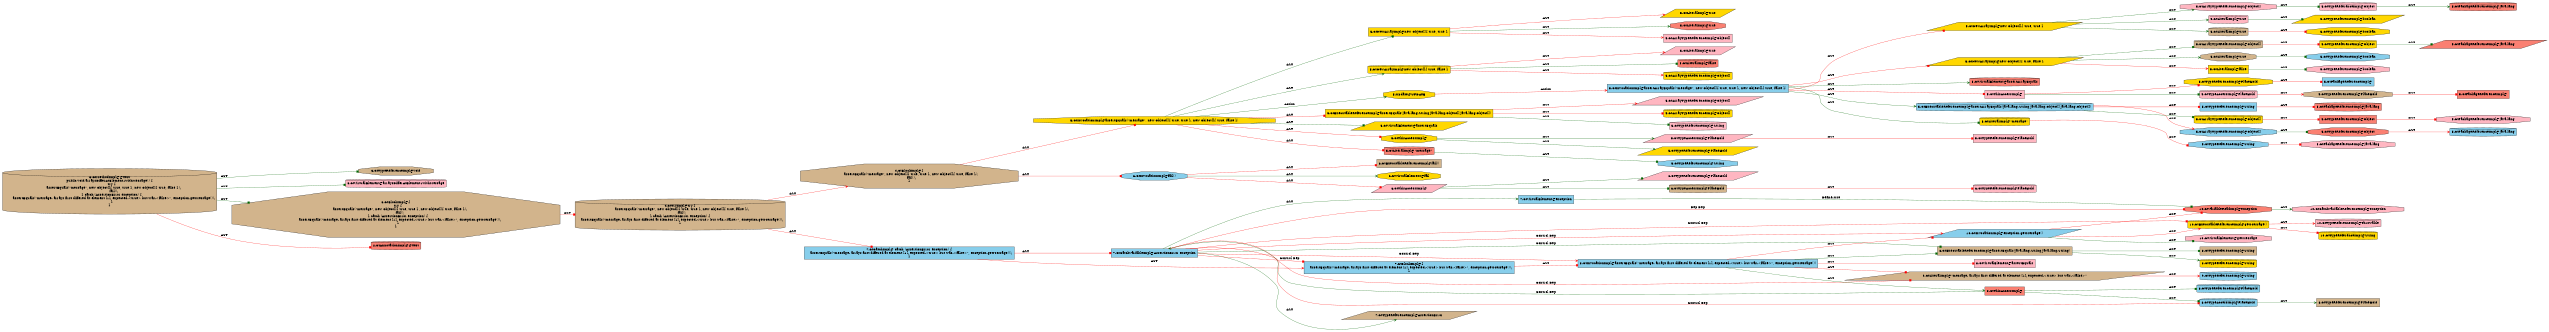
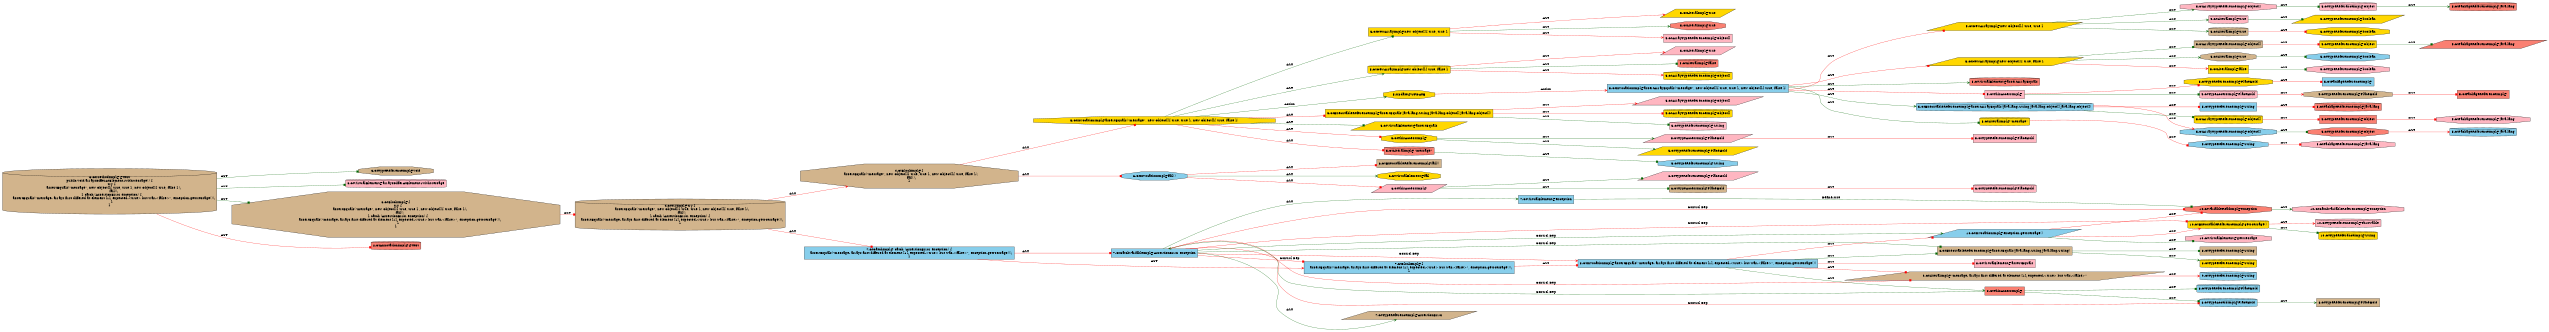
(1698, 207) -> (1698, 207)
(2293, 230) -> (2293, 230)
(1569, 238) -> (1569, 238)
